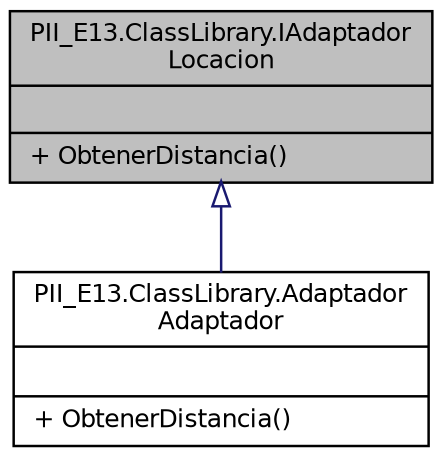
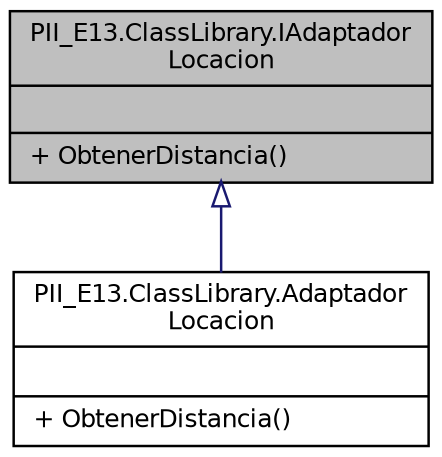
(221, 322) -> (221, 322)
